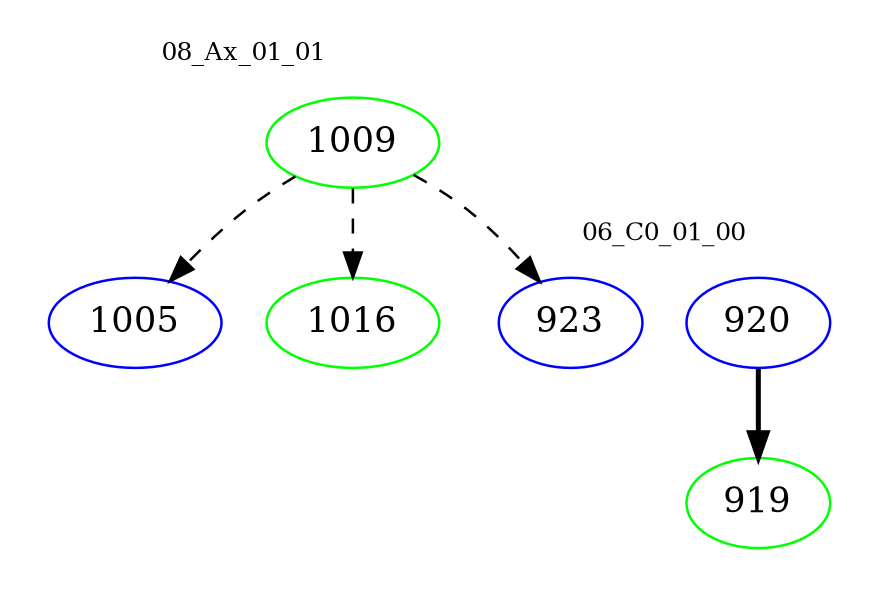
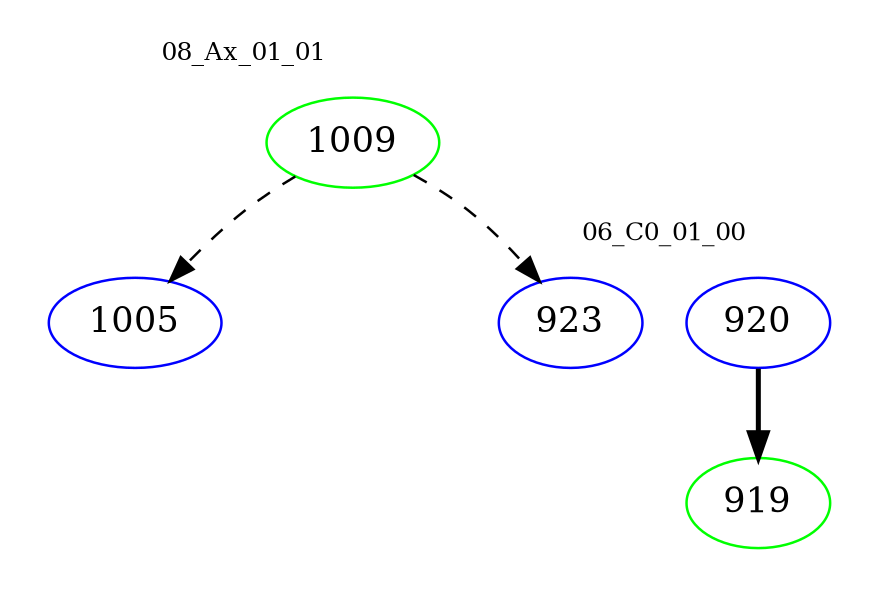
(353, 323) -> none
